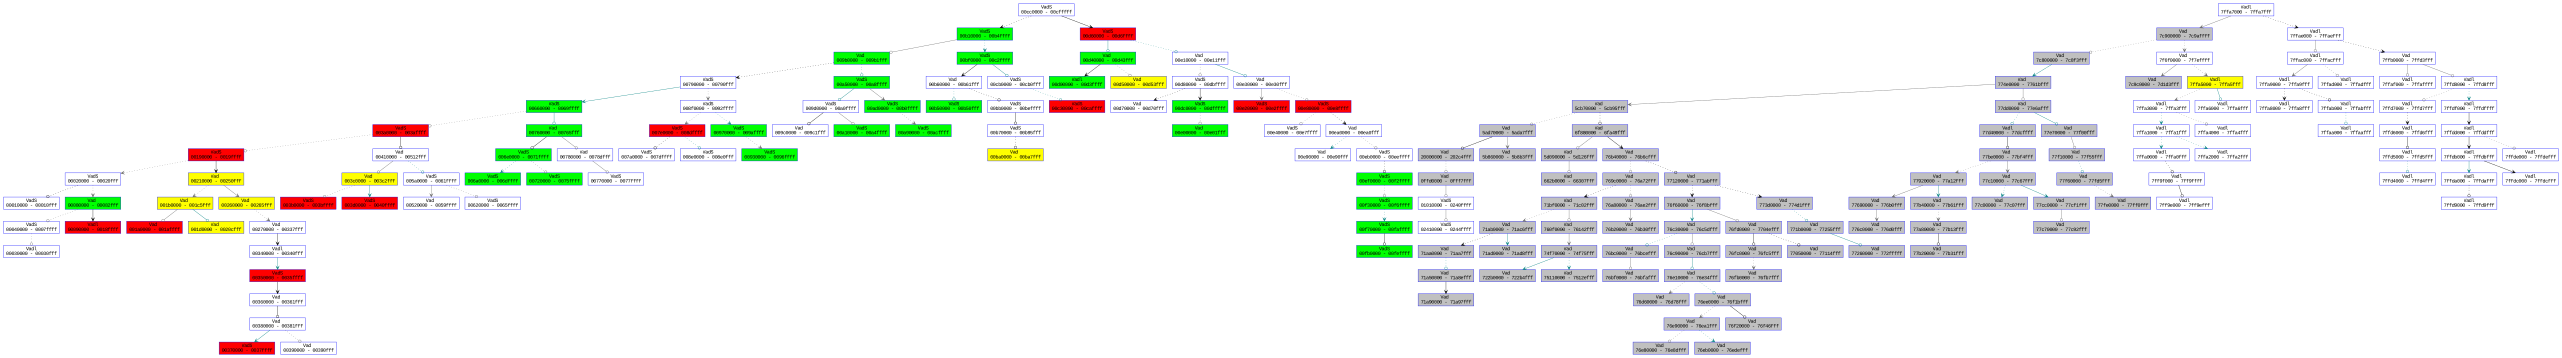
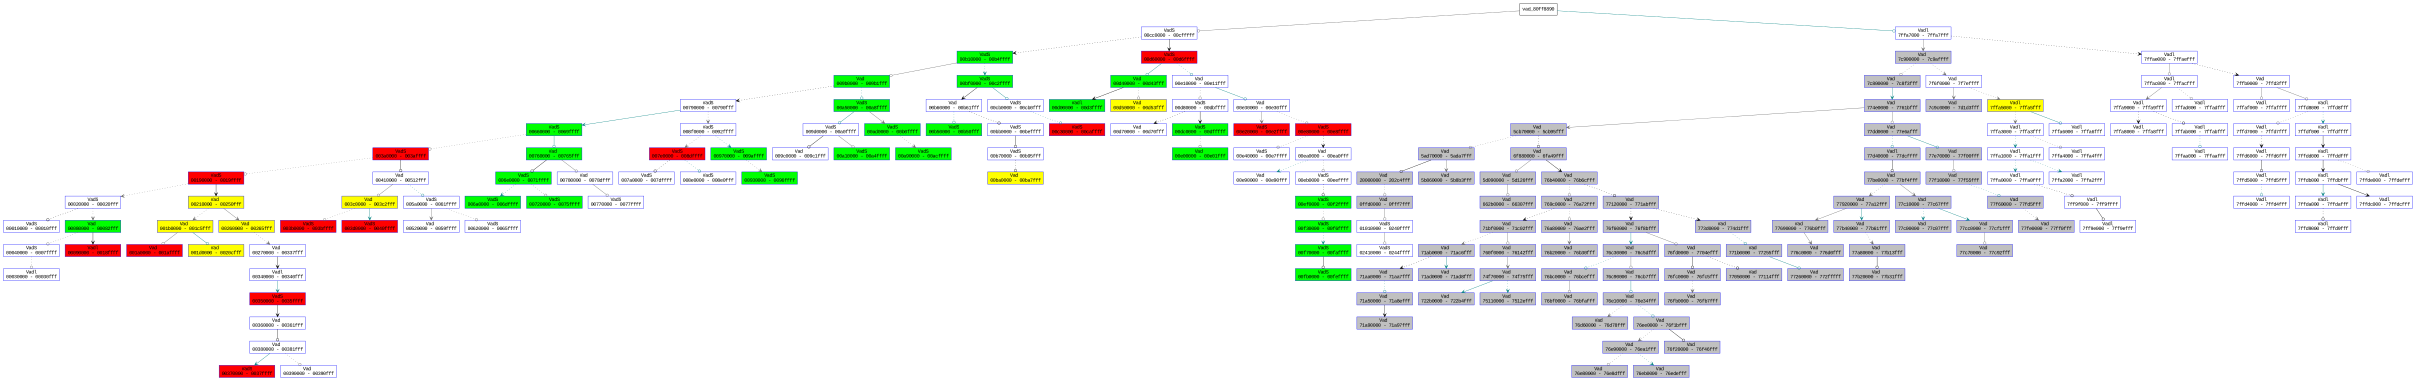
none -> (1538, 9)
